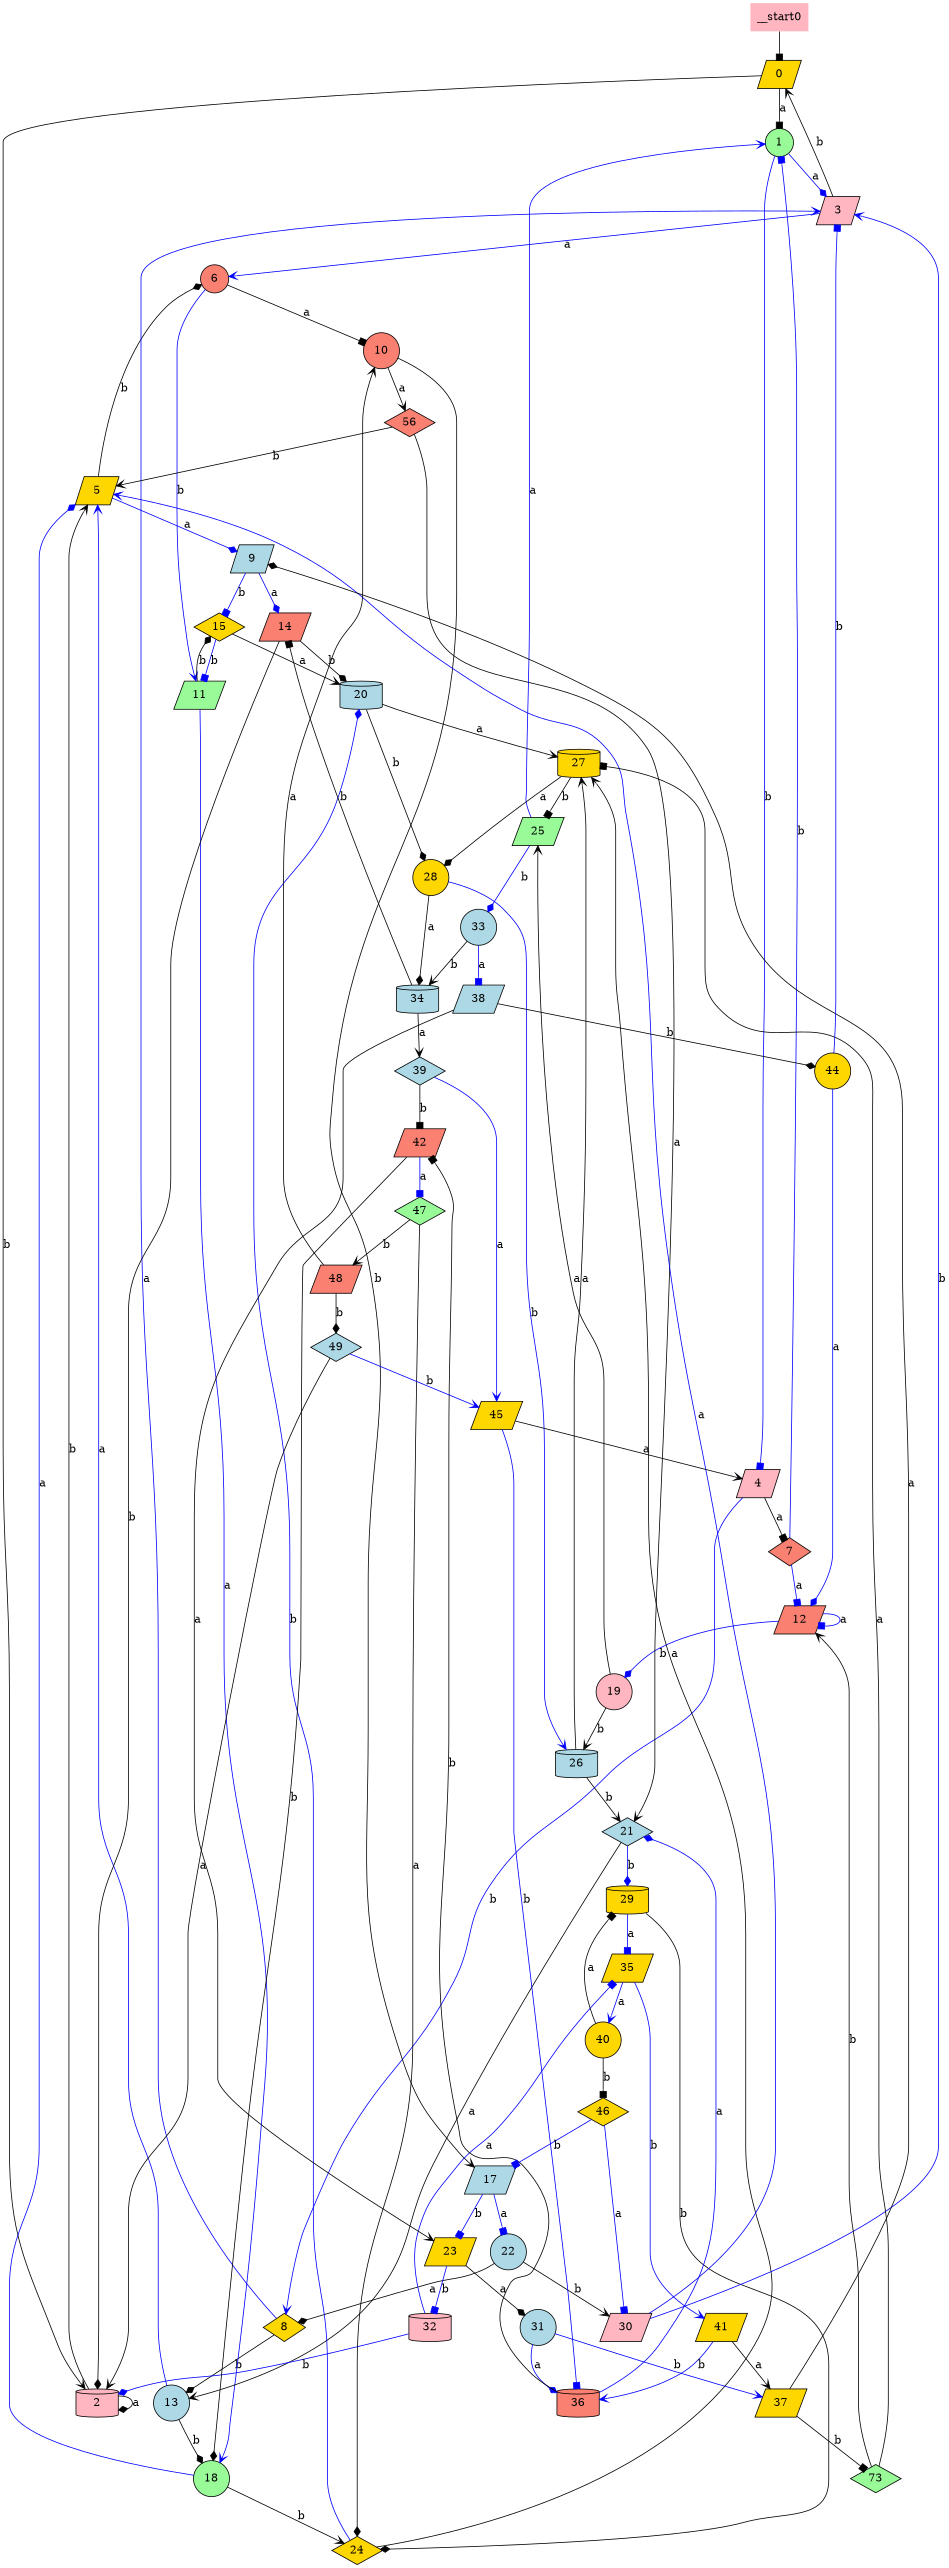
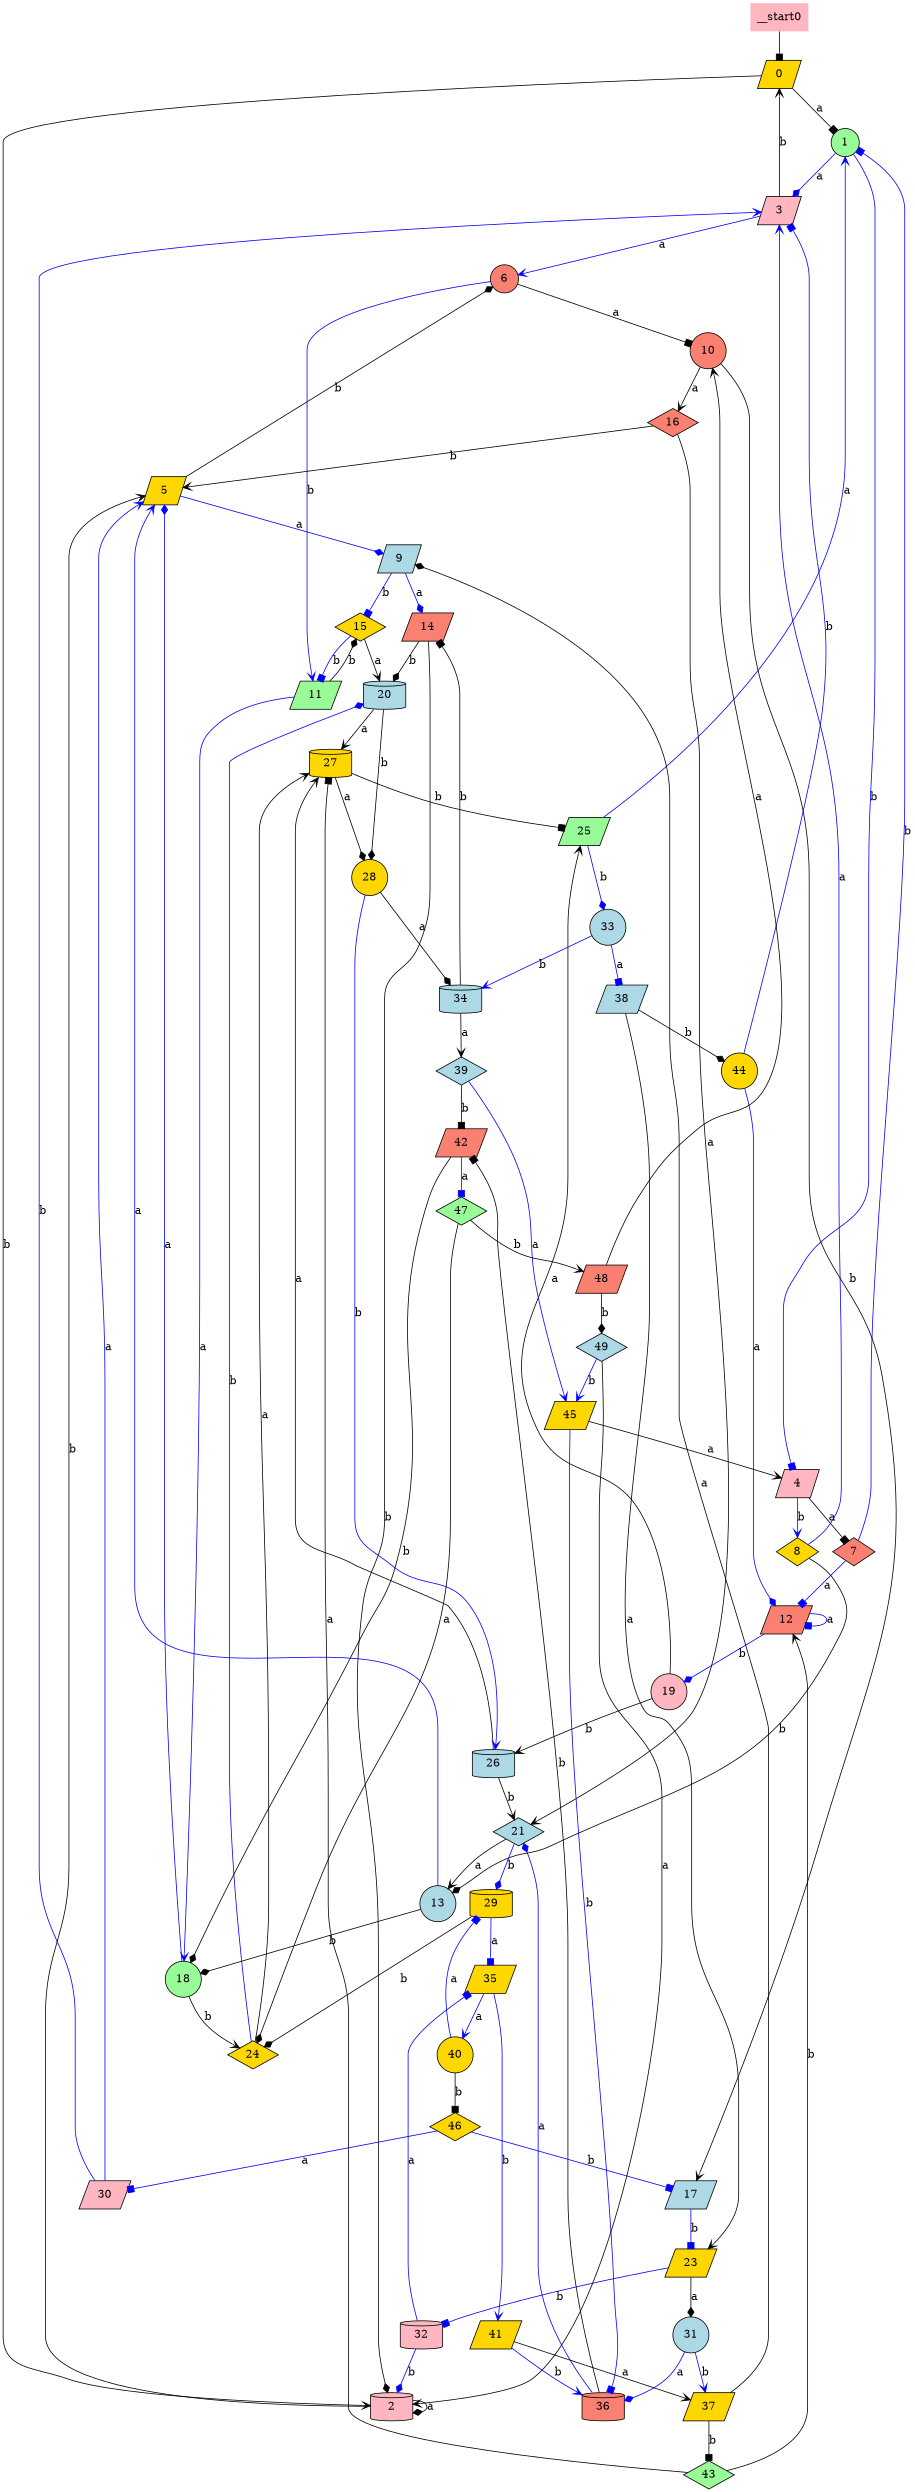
(410, 423) -> (673, 423)
(451, 960) -> (541, 960)
(585, 1969) -> (447, 1977)
(508, 2252) -> none
(876, 2479) -> (709, 2475)
